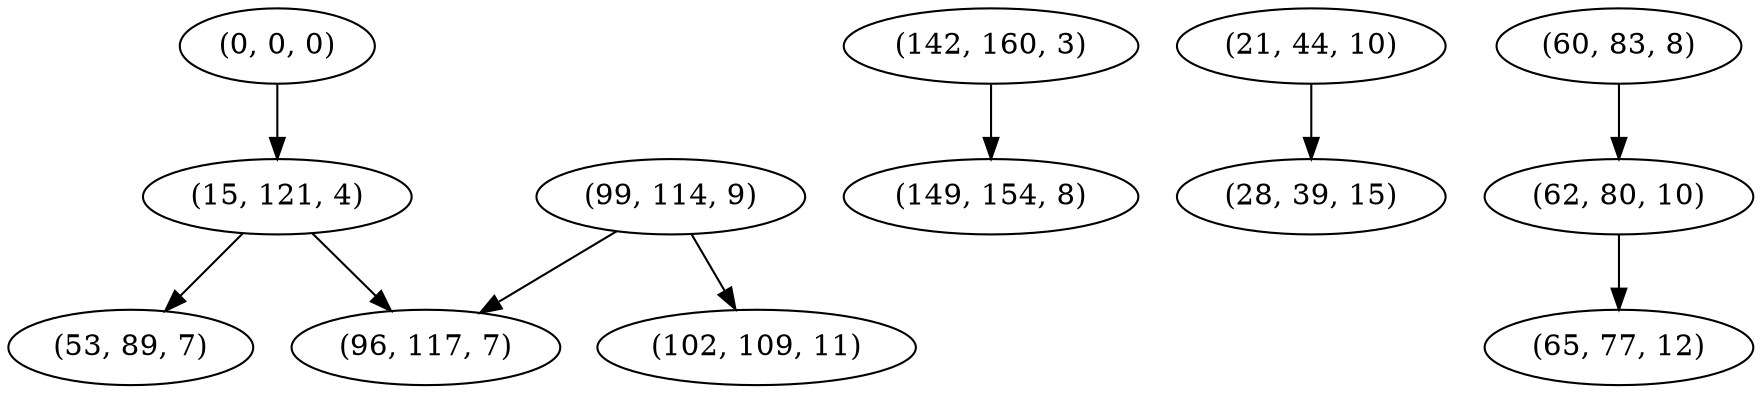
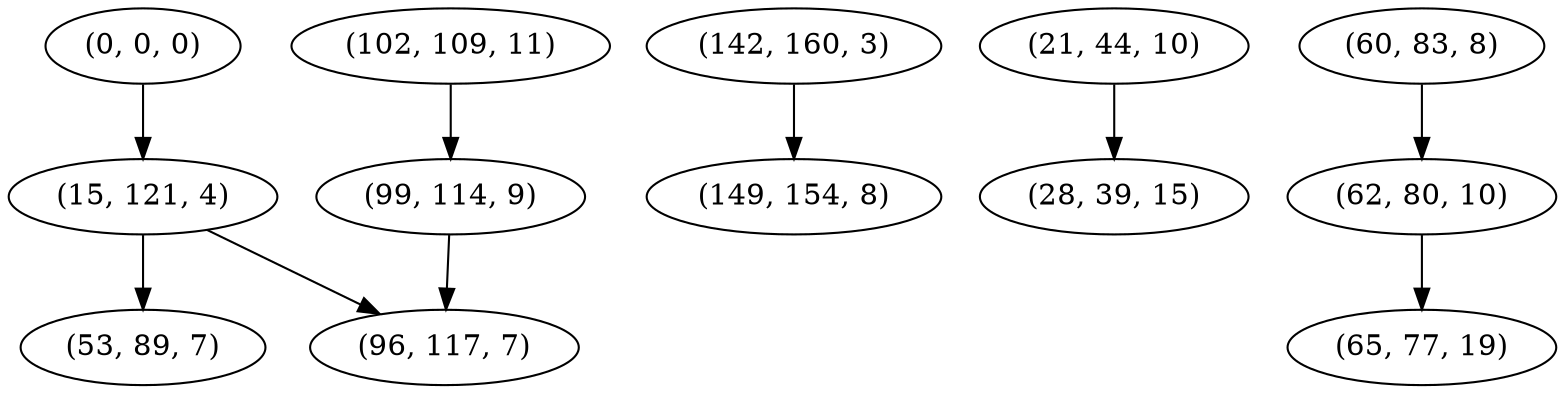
(708, 263) -> (451, 111)
(1619, 347) -> (1422, 347)
